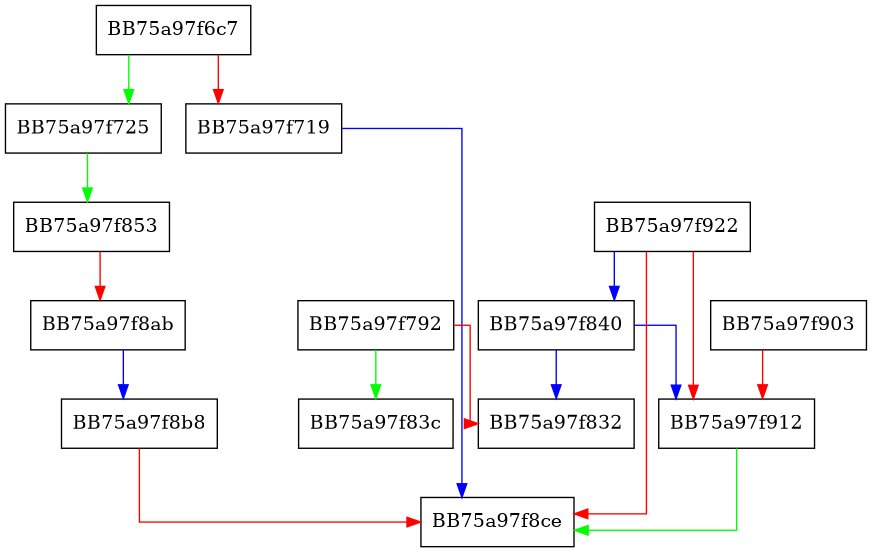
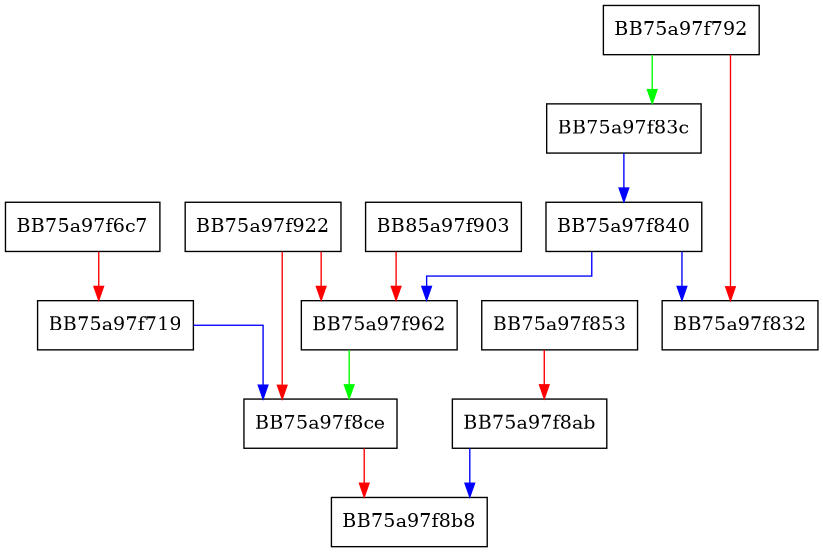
(83, 128) -> none
(614, 269) -> (624, 171)
(789, 325) -> (443, 227)
(737, 424) -> (379, 325)
(236, 522) -> (364, 466)
